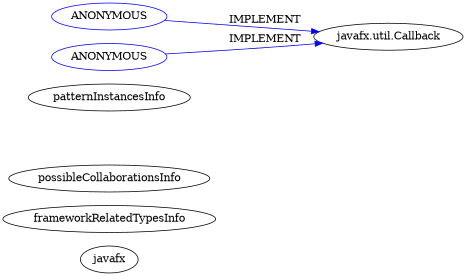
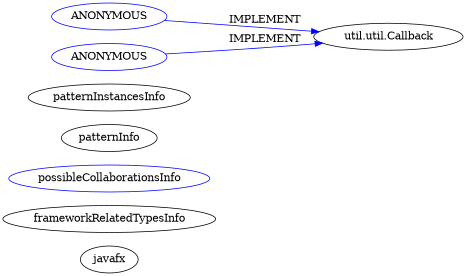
(388, 37) -> (388, 37)
none -> (109, 138)
(109, 178) -> (109, 178)
